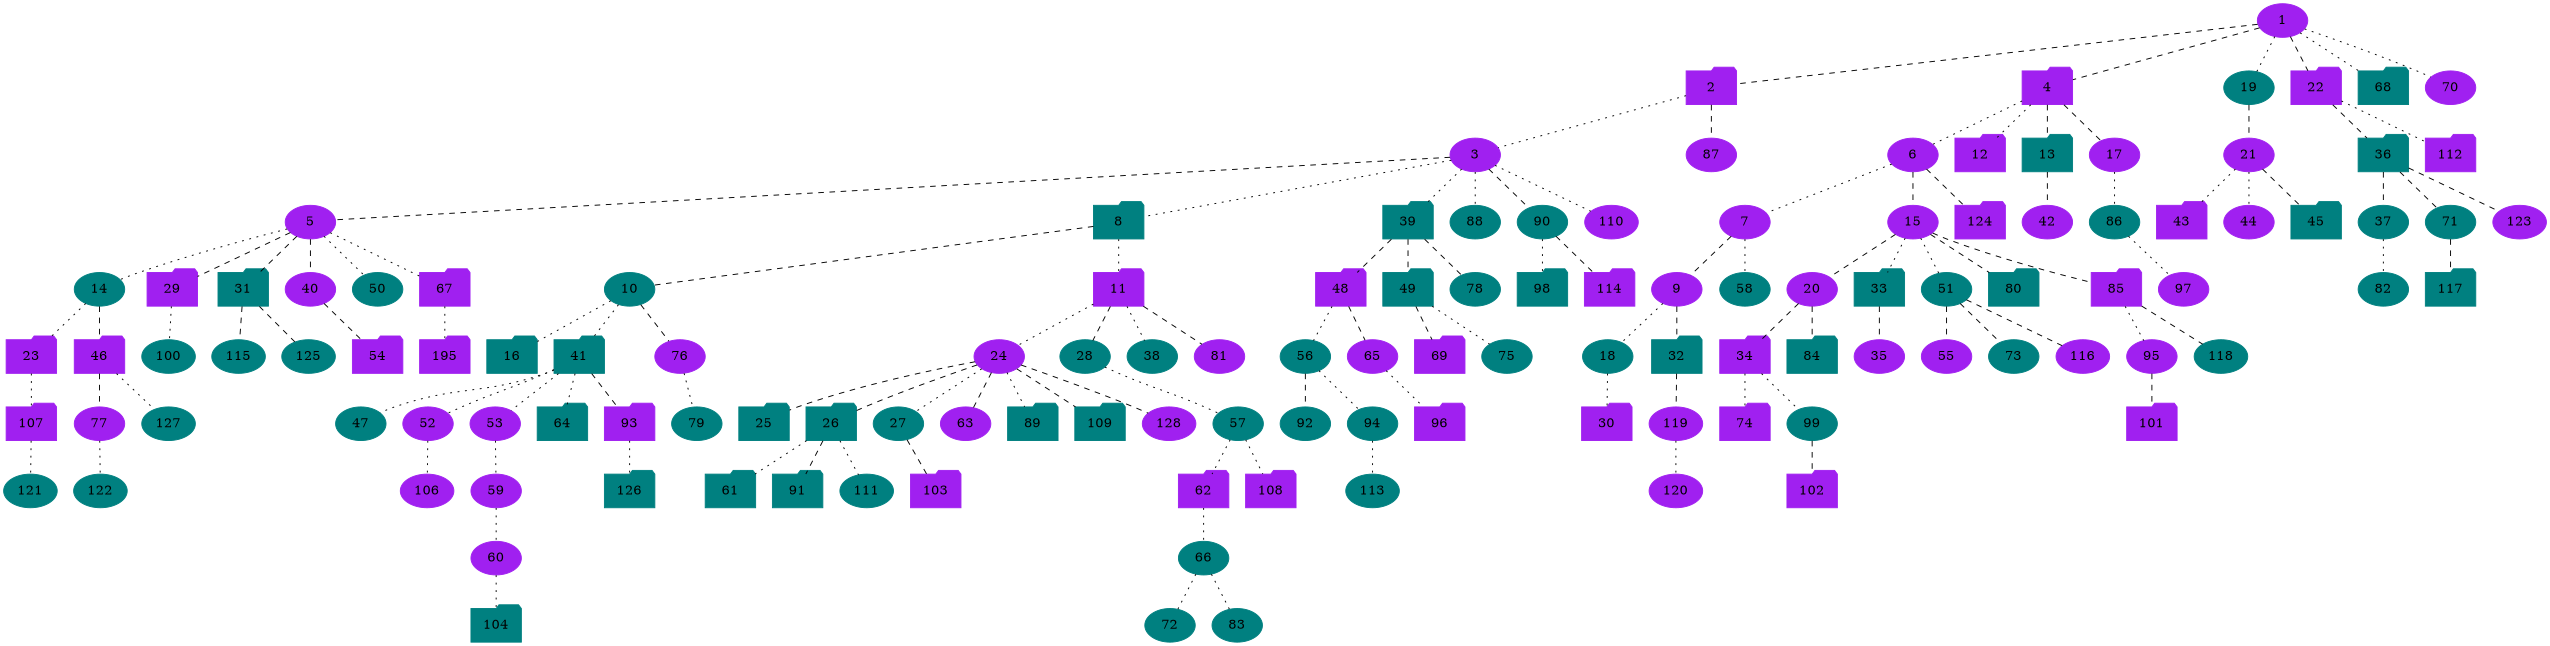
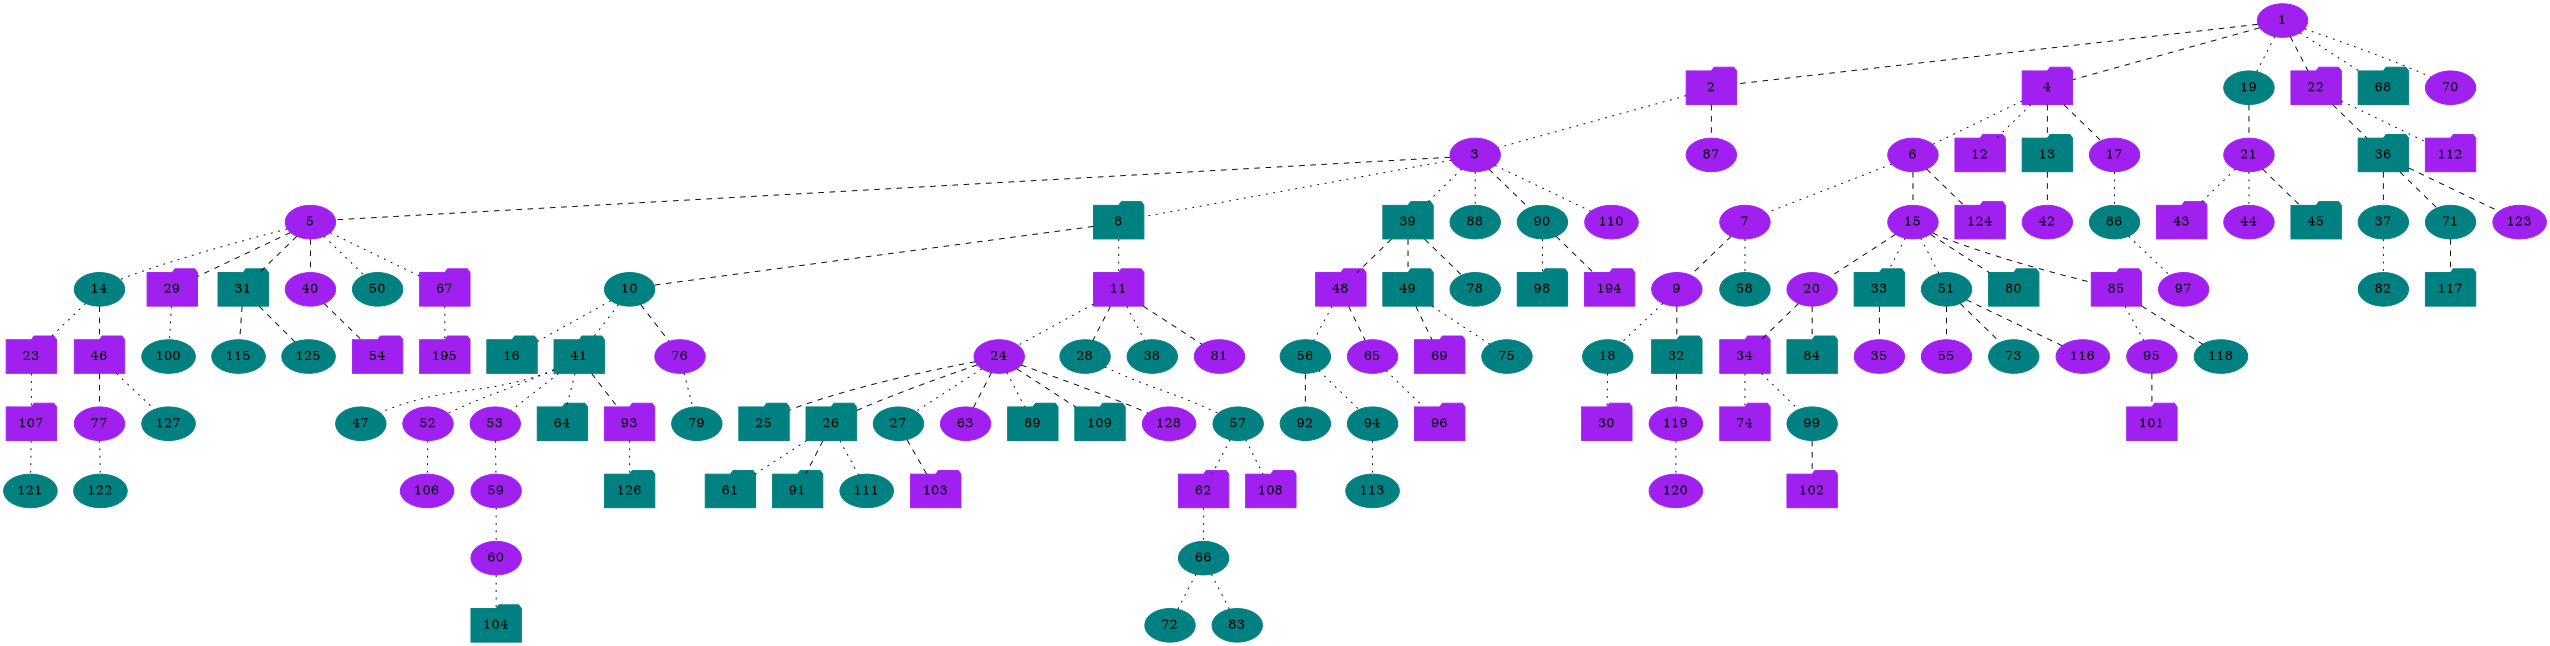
(1610, 289) -> (1610, 289)
